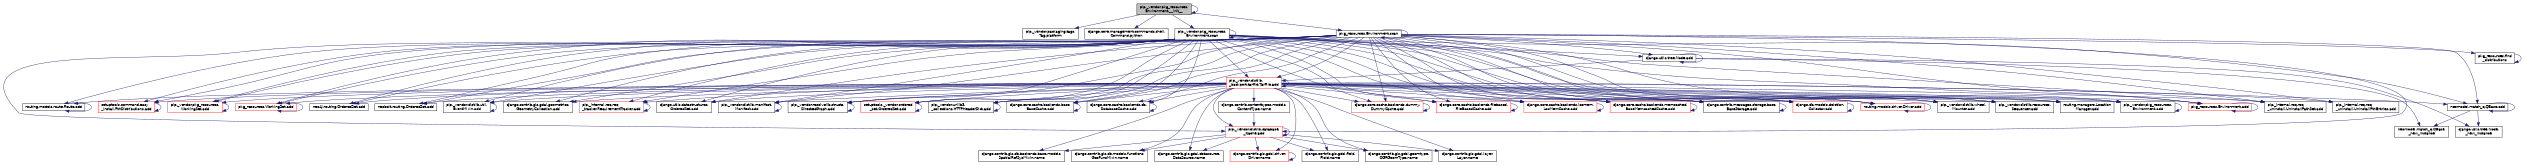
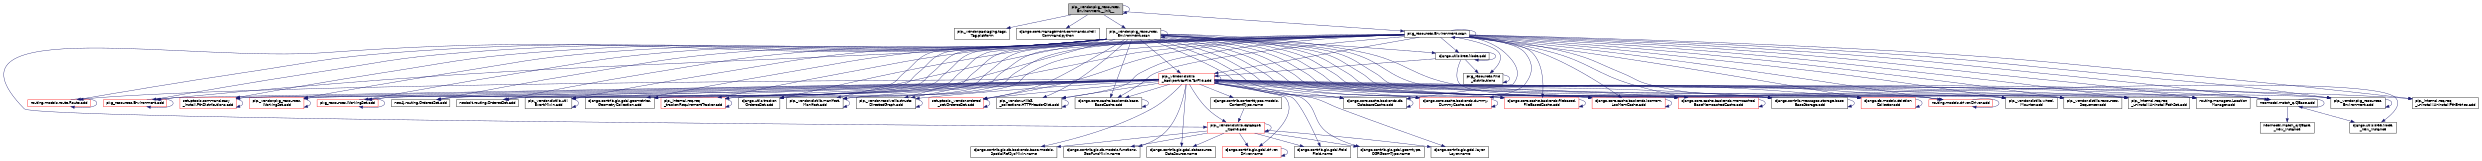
(2064, 67) -> (1471, 65)
(54, 107) -> (59, 103)
(684, 107) -> (759, 103)
(2354, 120) -> none
